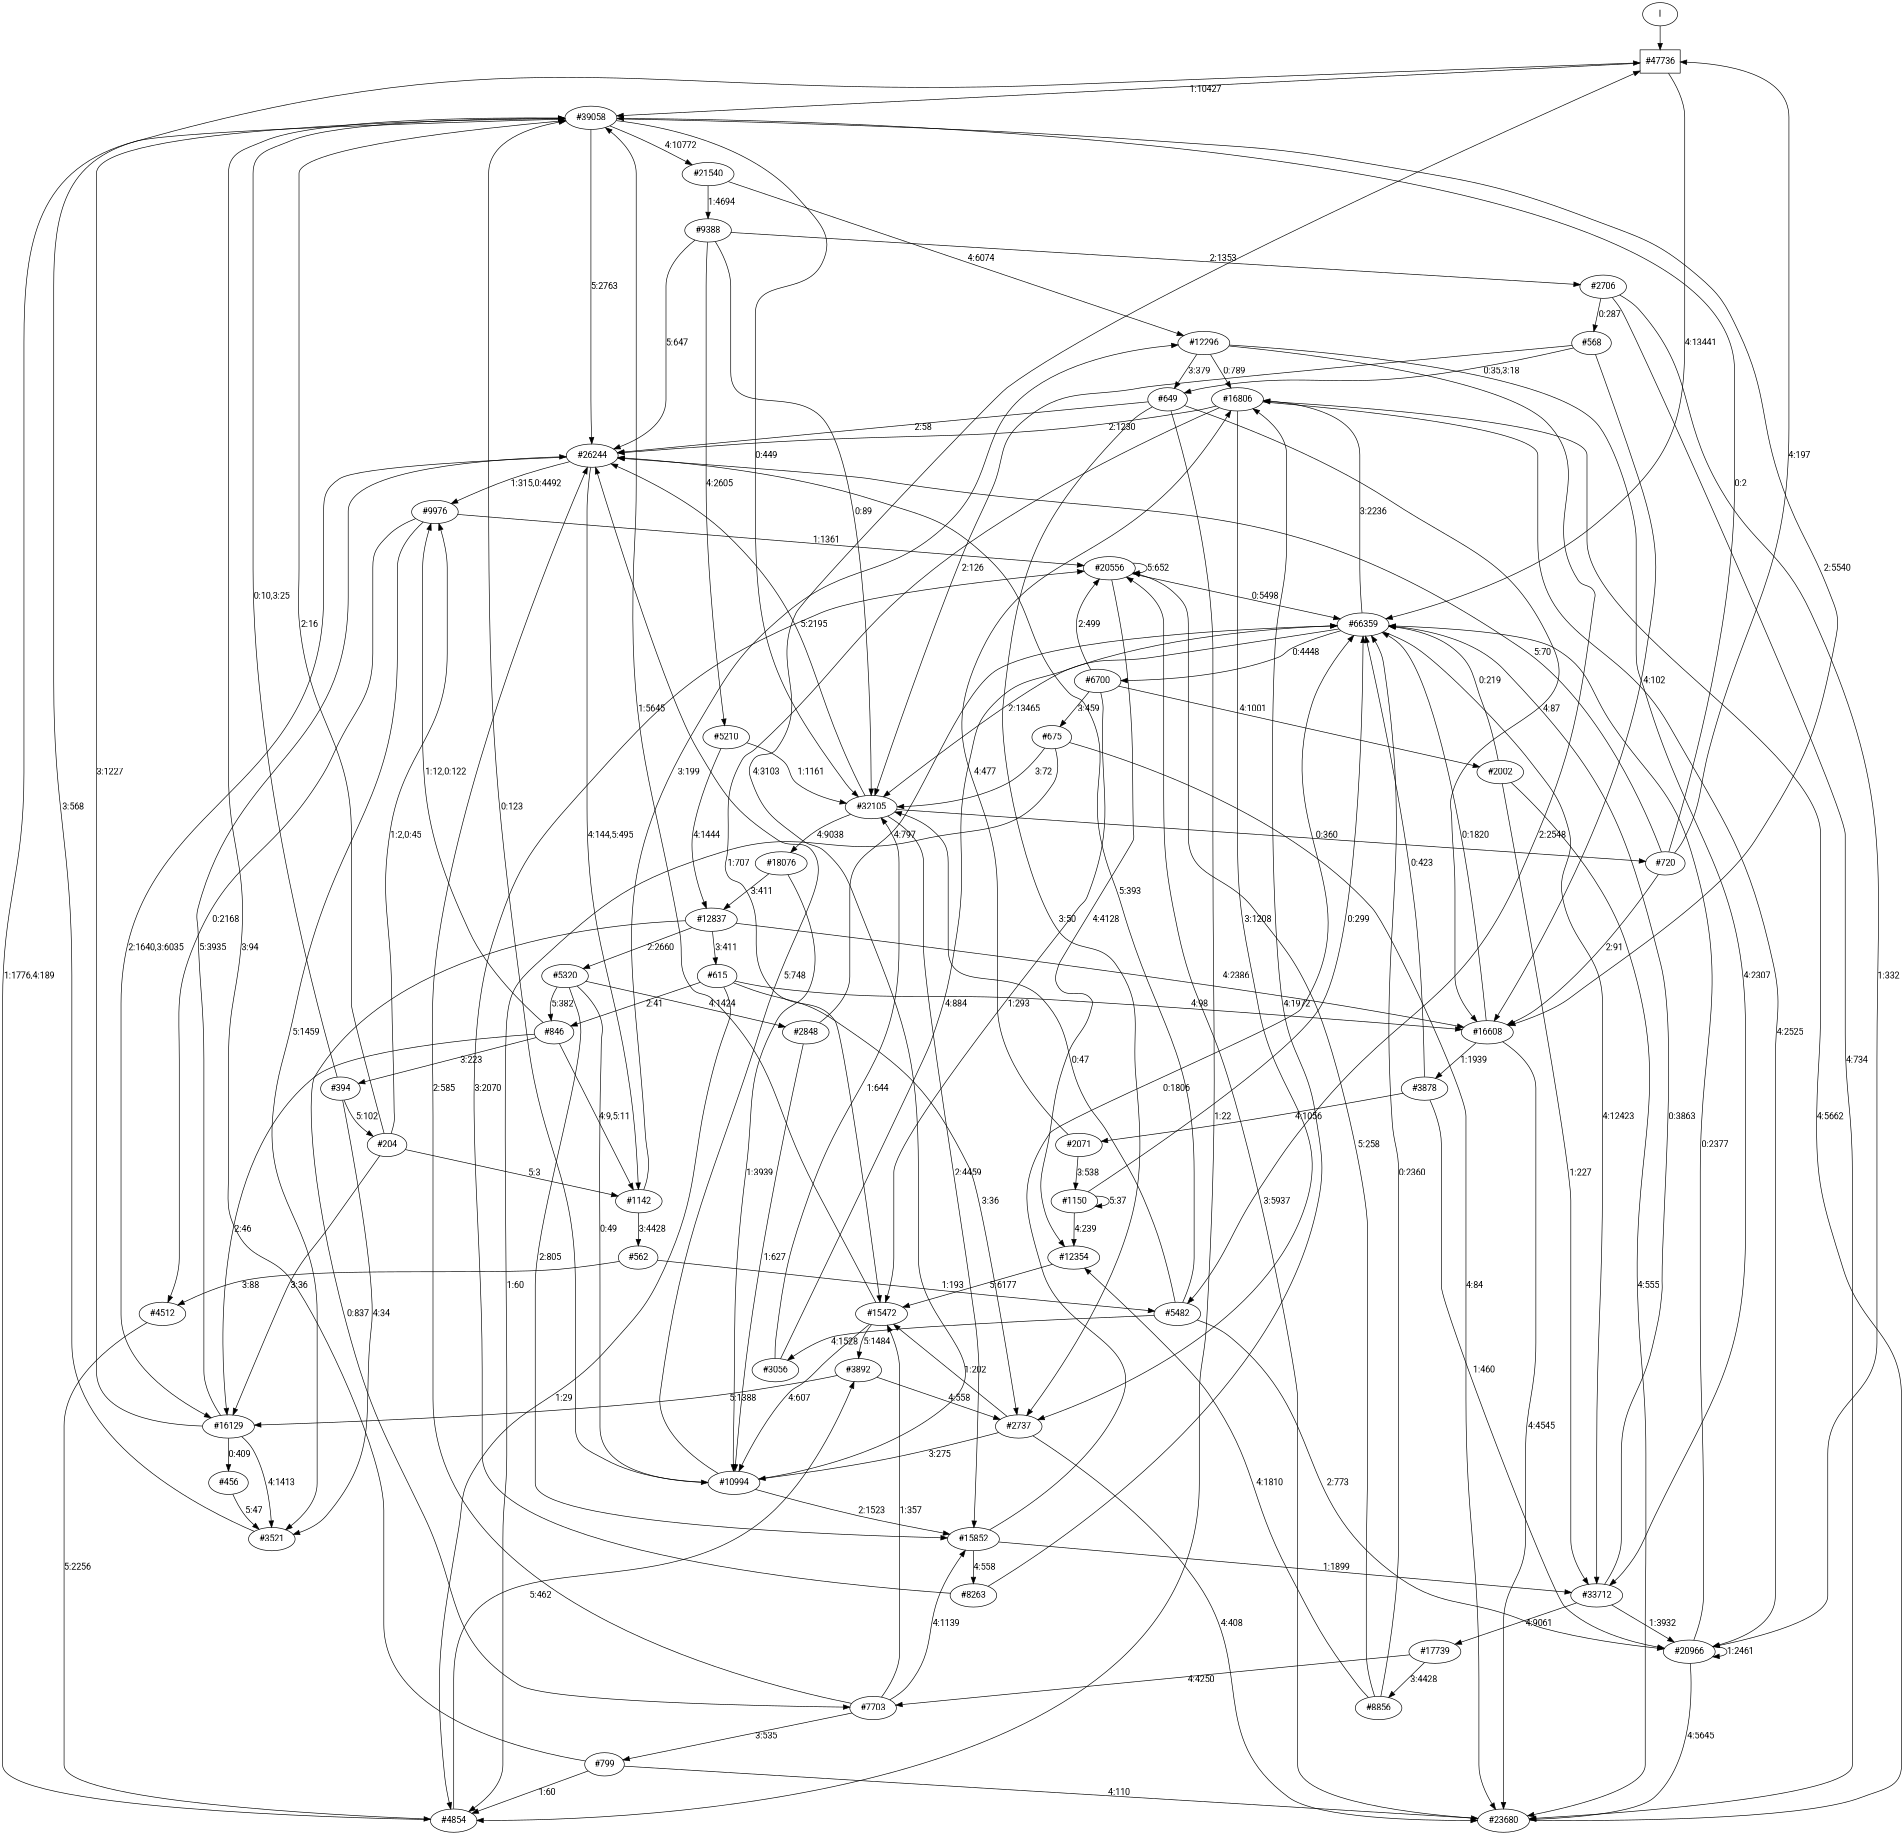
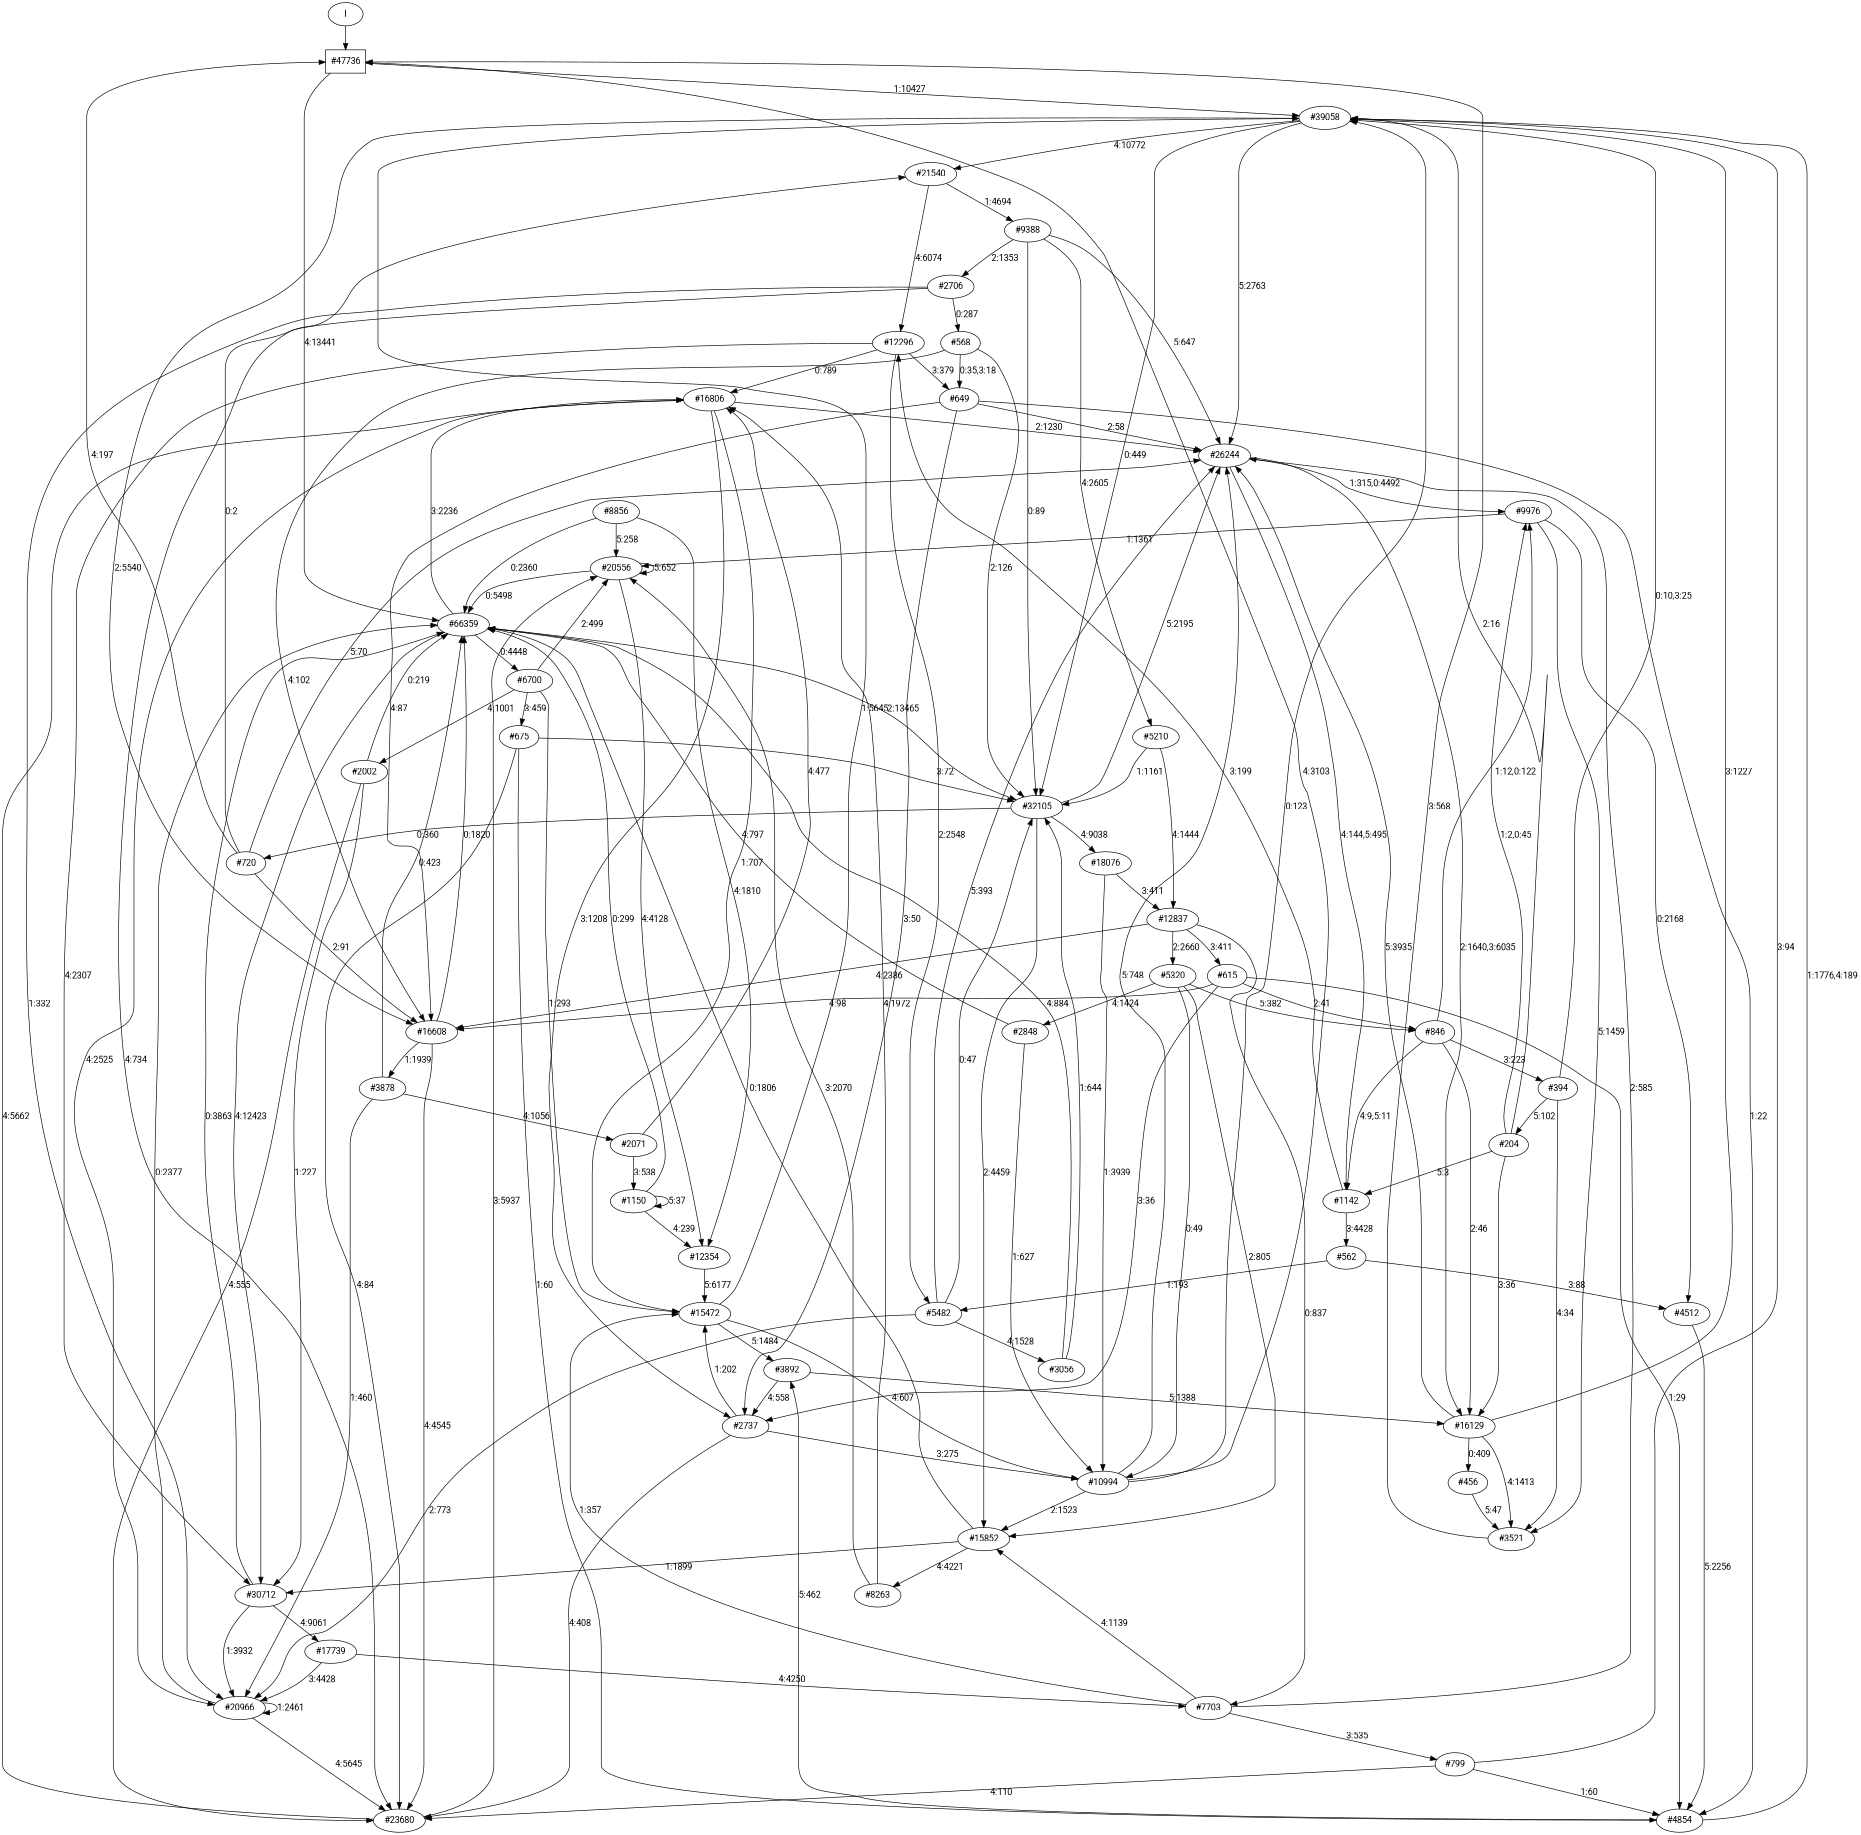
(1455, 195) -> (346, 299)
(984, 1567) -> (950, 1567)
(1597, 1595) -> (261, 1595)
(1409, 1678) -> (296, 1684)
